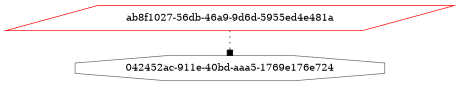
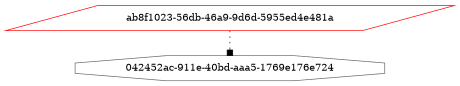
(230, 18) -> (230, 18)
